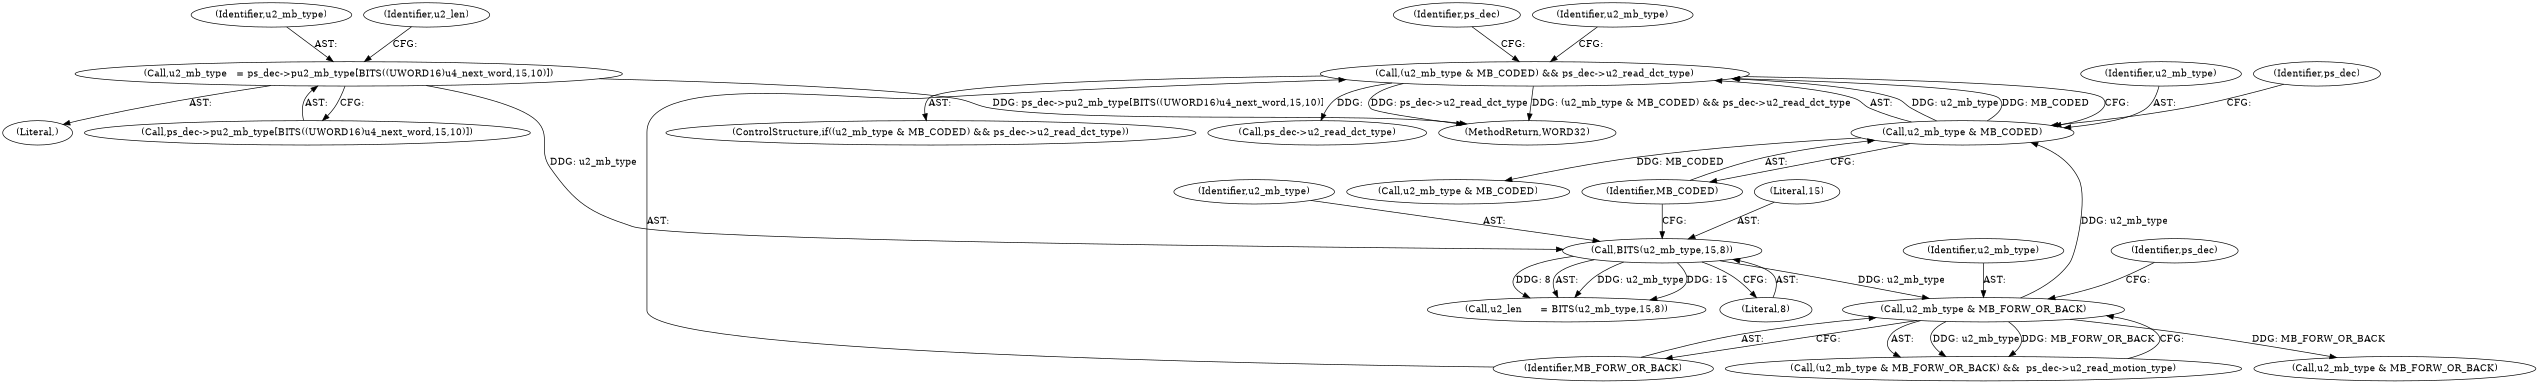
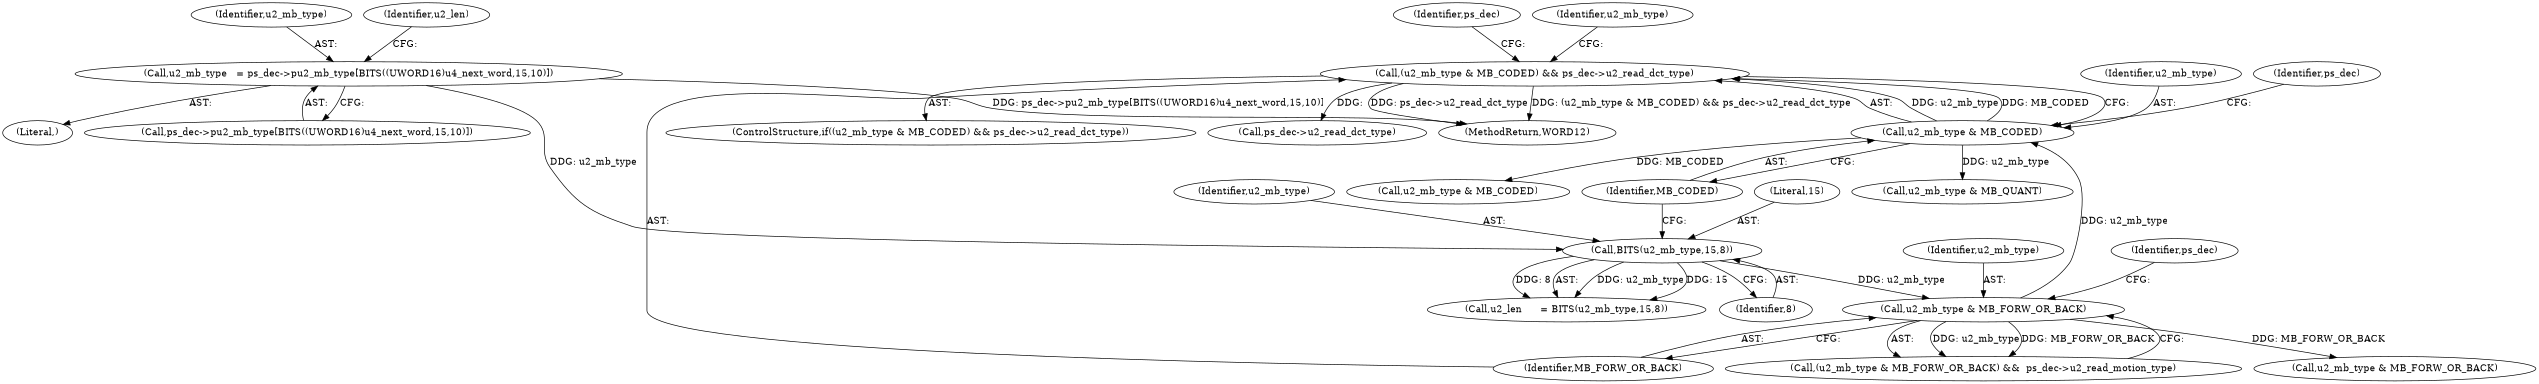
(1527, 133) -> (1527, 133)
none -> (1963, 192)
(1766, 310) -> (1766, 310)
